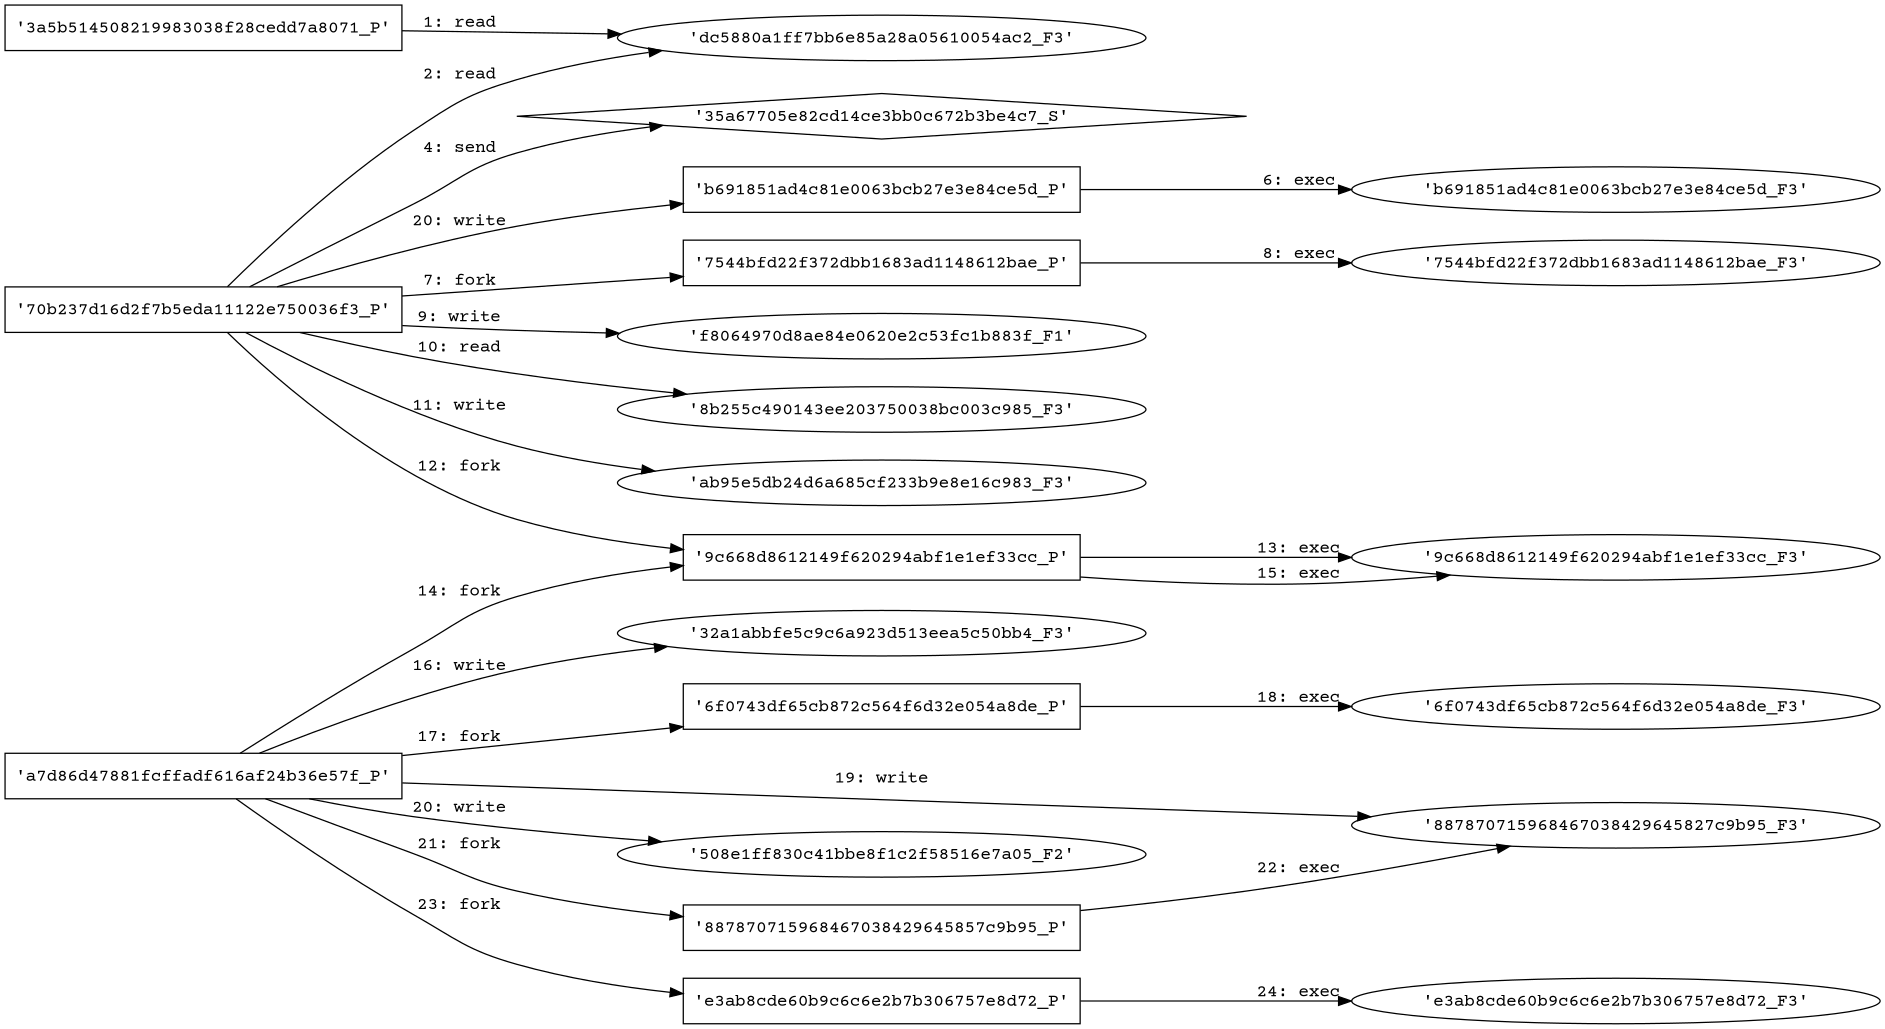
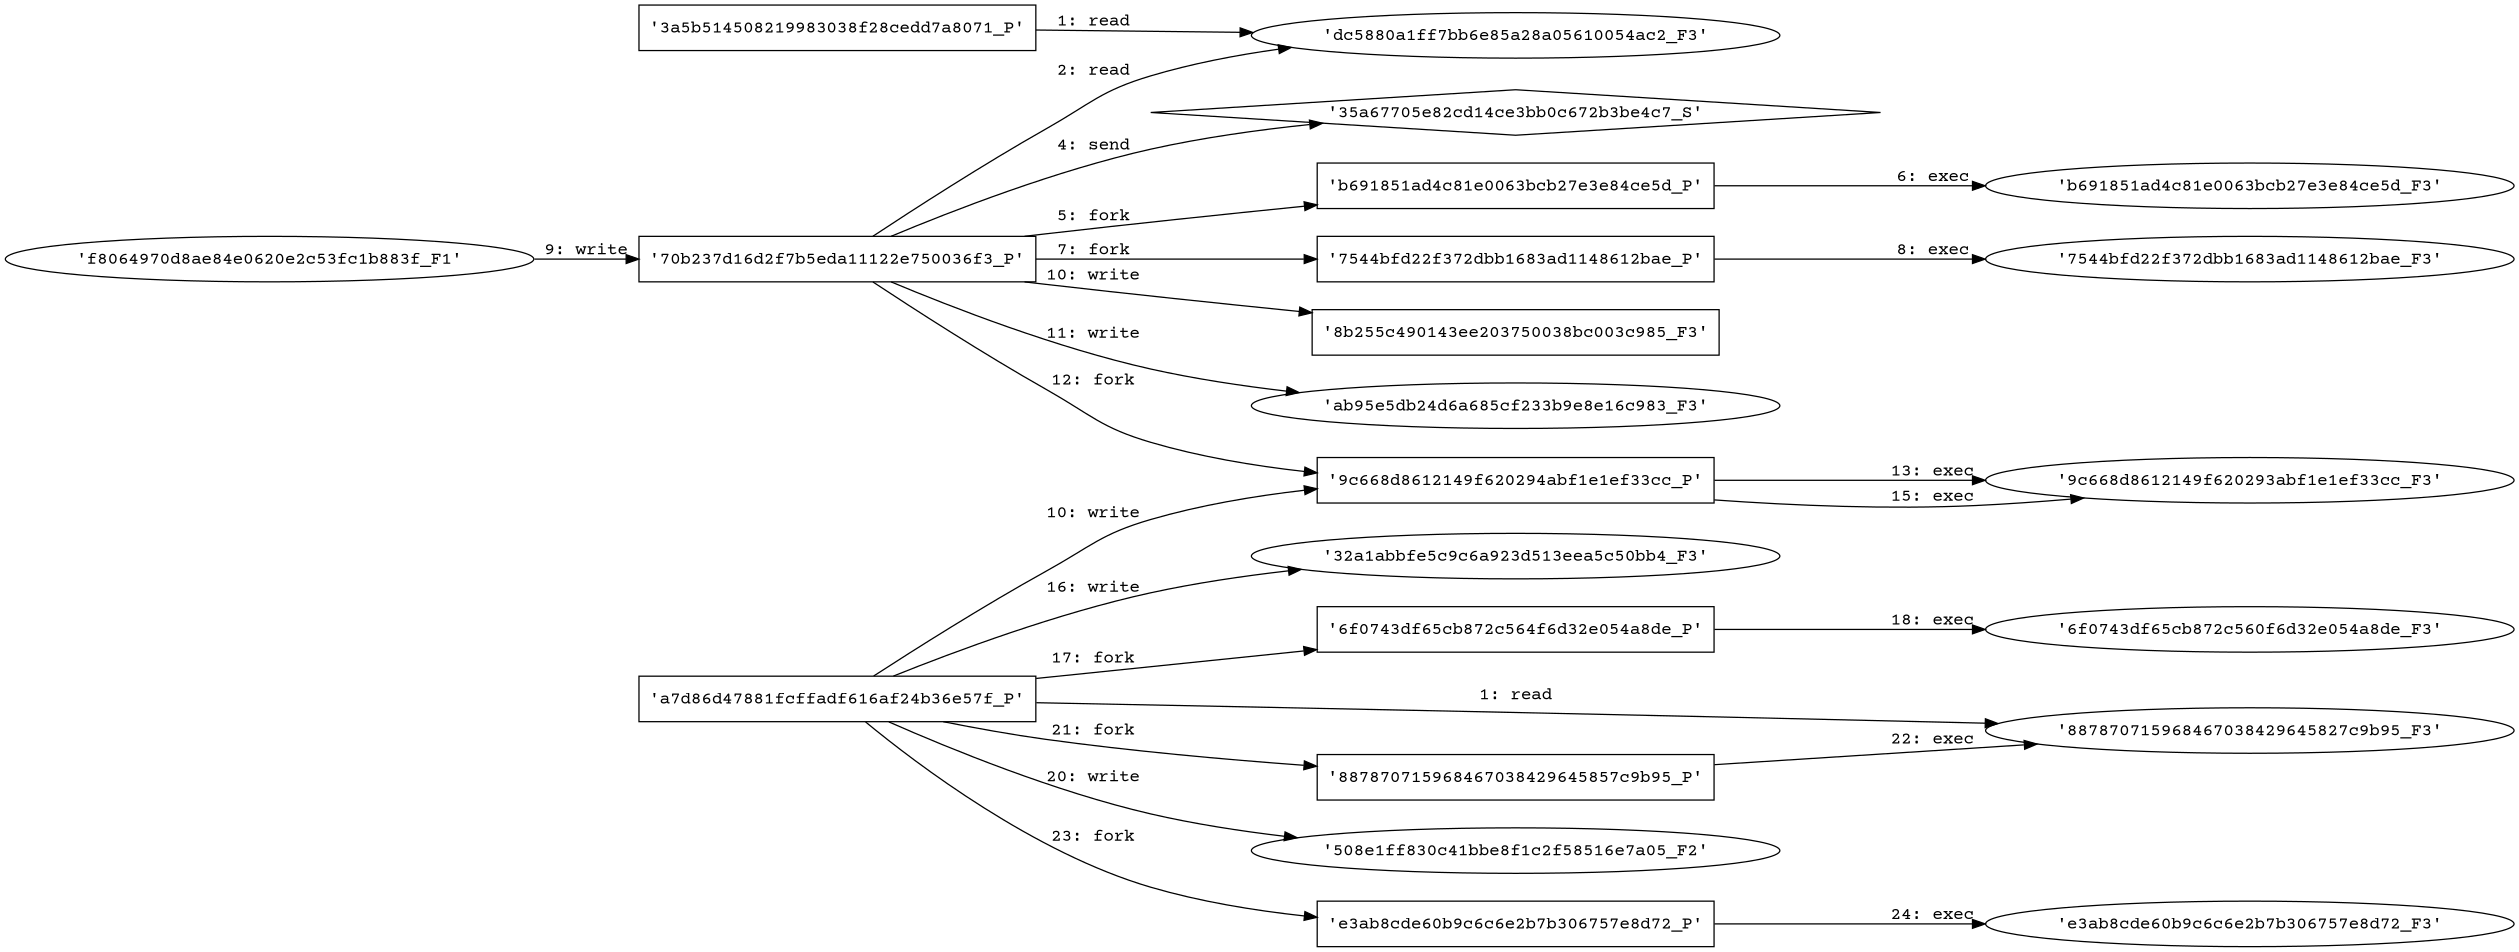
(459, 221) -> (1093, 215)
(504, 330) -> (580, 259)
(459, 347) -> (1093, 275)
(882, 410) -> (1516, 332)
(1616, 557) -> (2250, 480)
(459, 591) -> (1093, 513)
(1616, 707) -> (2250, 629)
(882, 778) -> (1516, 695)
